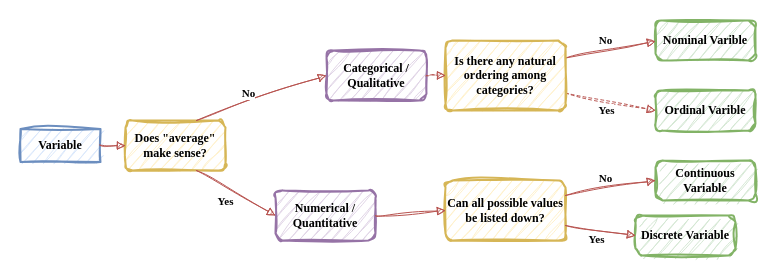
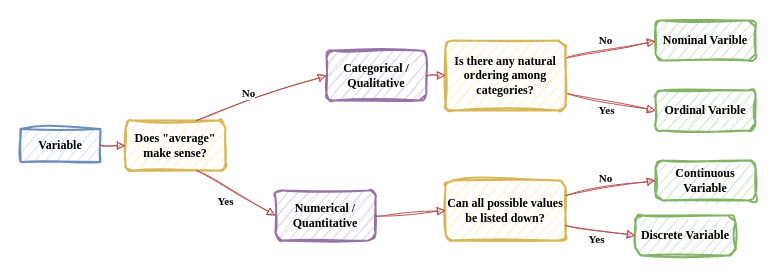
(429, 76) -> (429, 76)
(607, 101) -> (607, 101)
